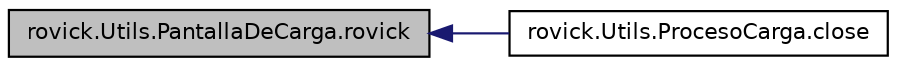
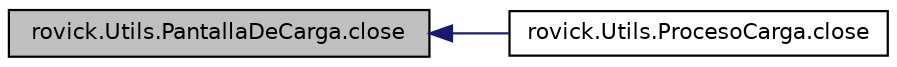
(219, 33) -> (219, 33)
